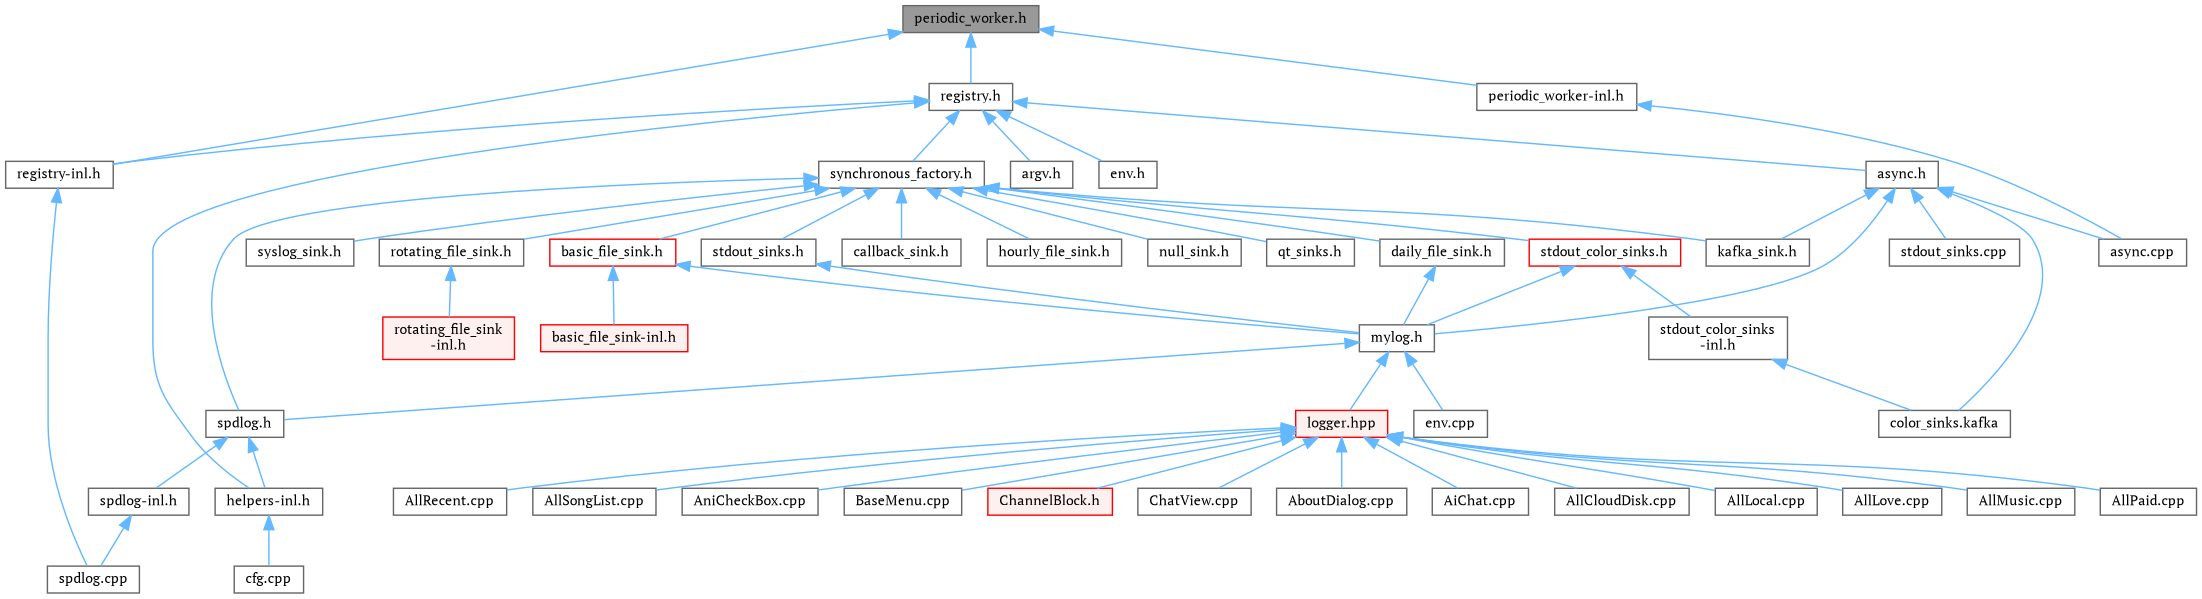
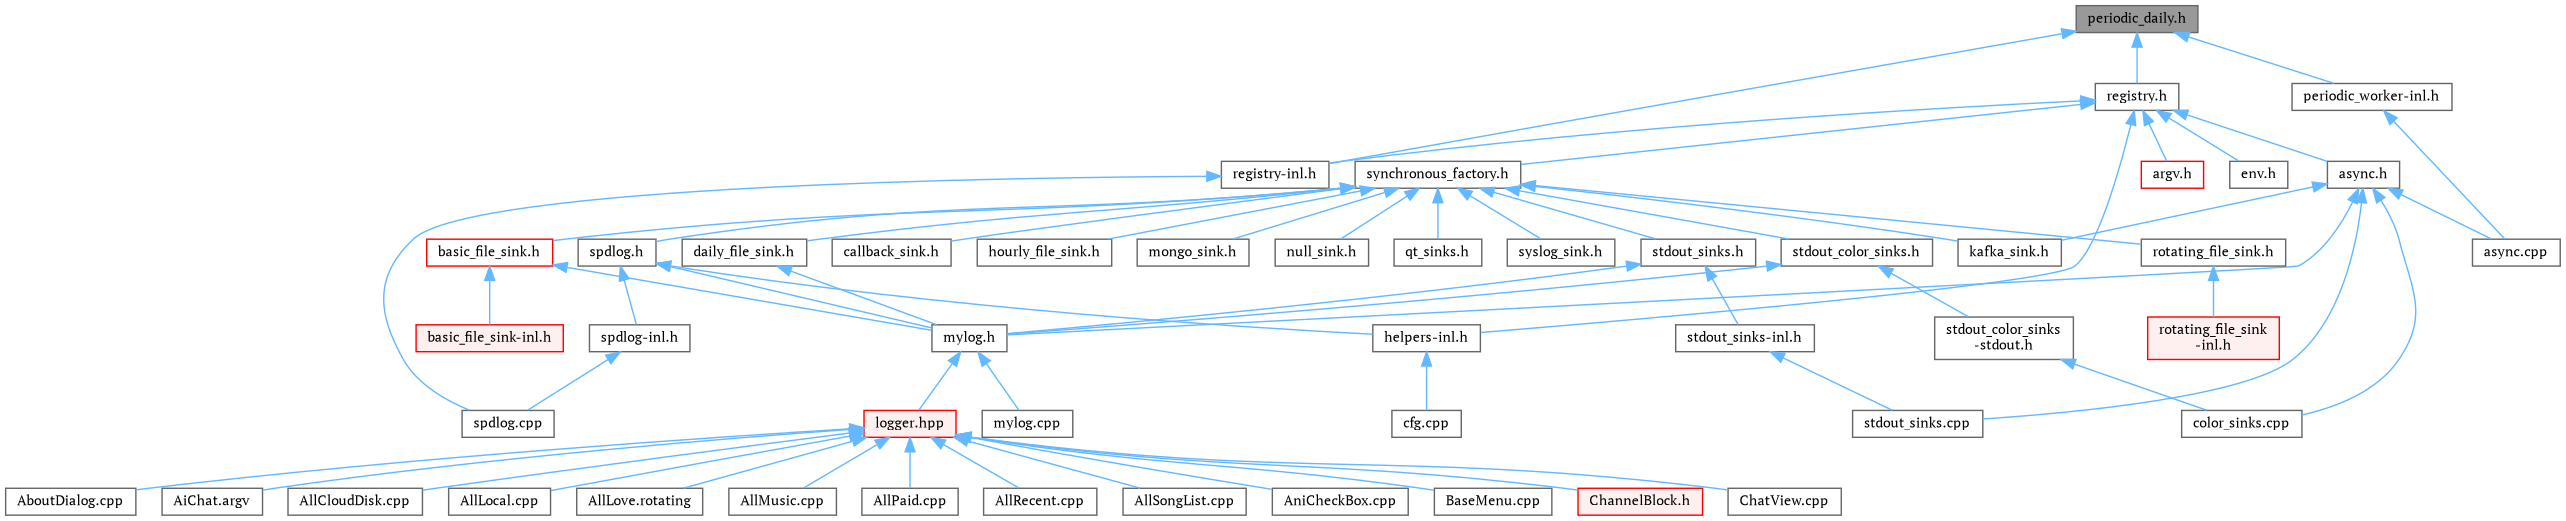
(971, 19) -> (2137, 19)
(1042, 175) -> (2172, 175)
none -> (1193, 253)
(1605, 253) -> (1857, 253)
(1718, 338) -> (2004, 338)
none -> (1745, 338)
(814, 382) -> (801, 297)
(1451, 424) -> (1027, 424)
(1945, 424) -> (2242, 424)
(1480, 502) -> (212, 502)
(1892, 502) -> (640, 502)
